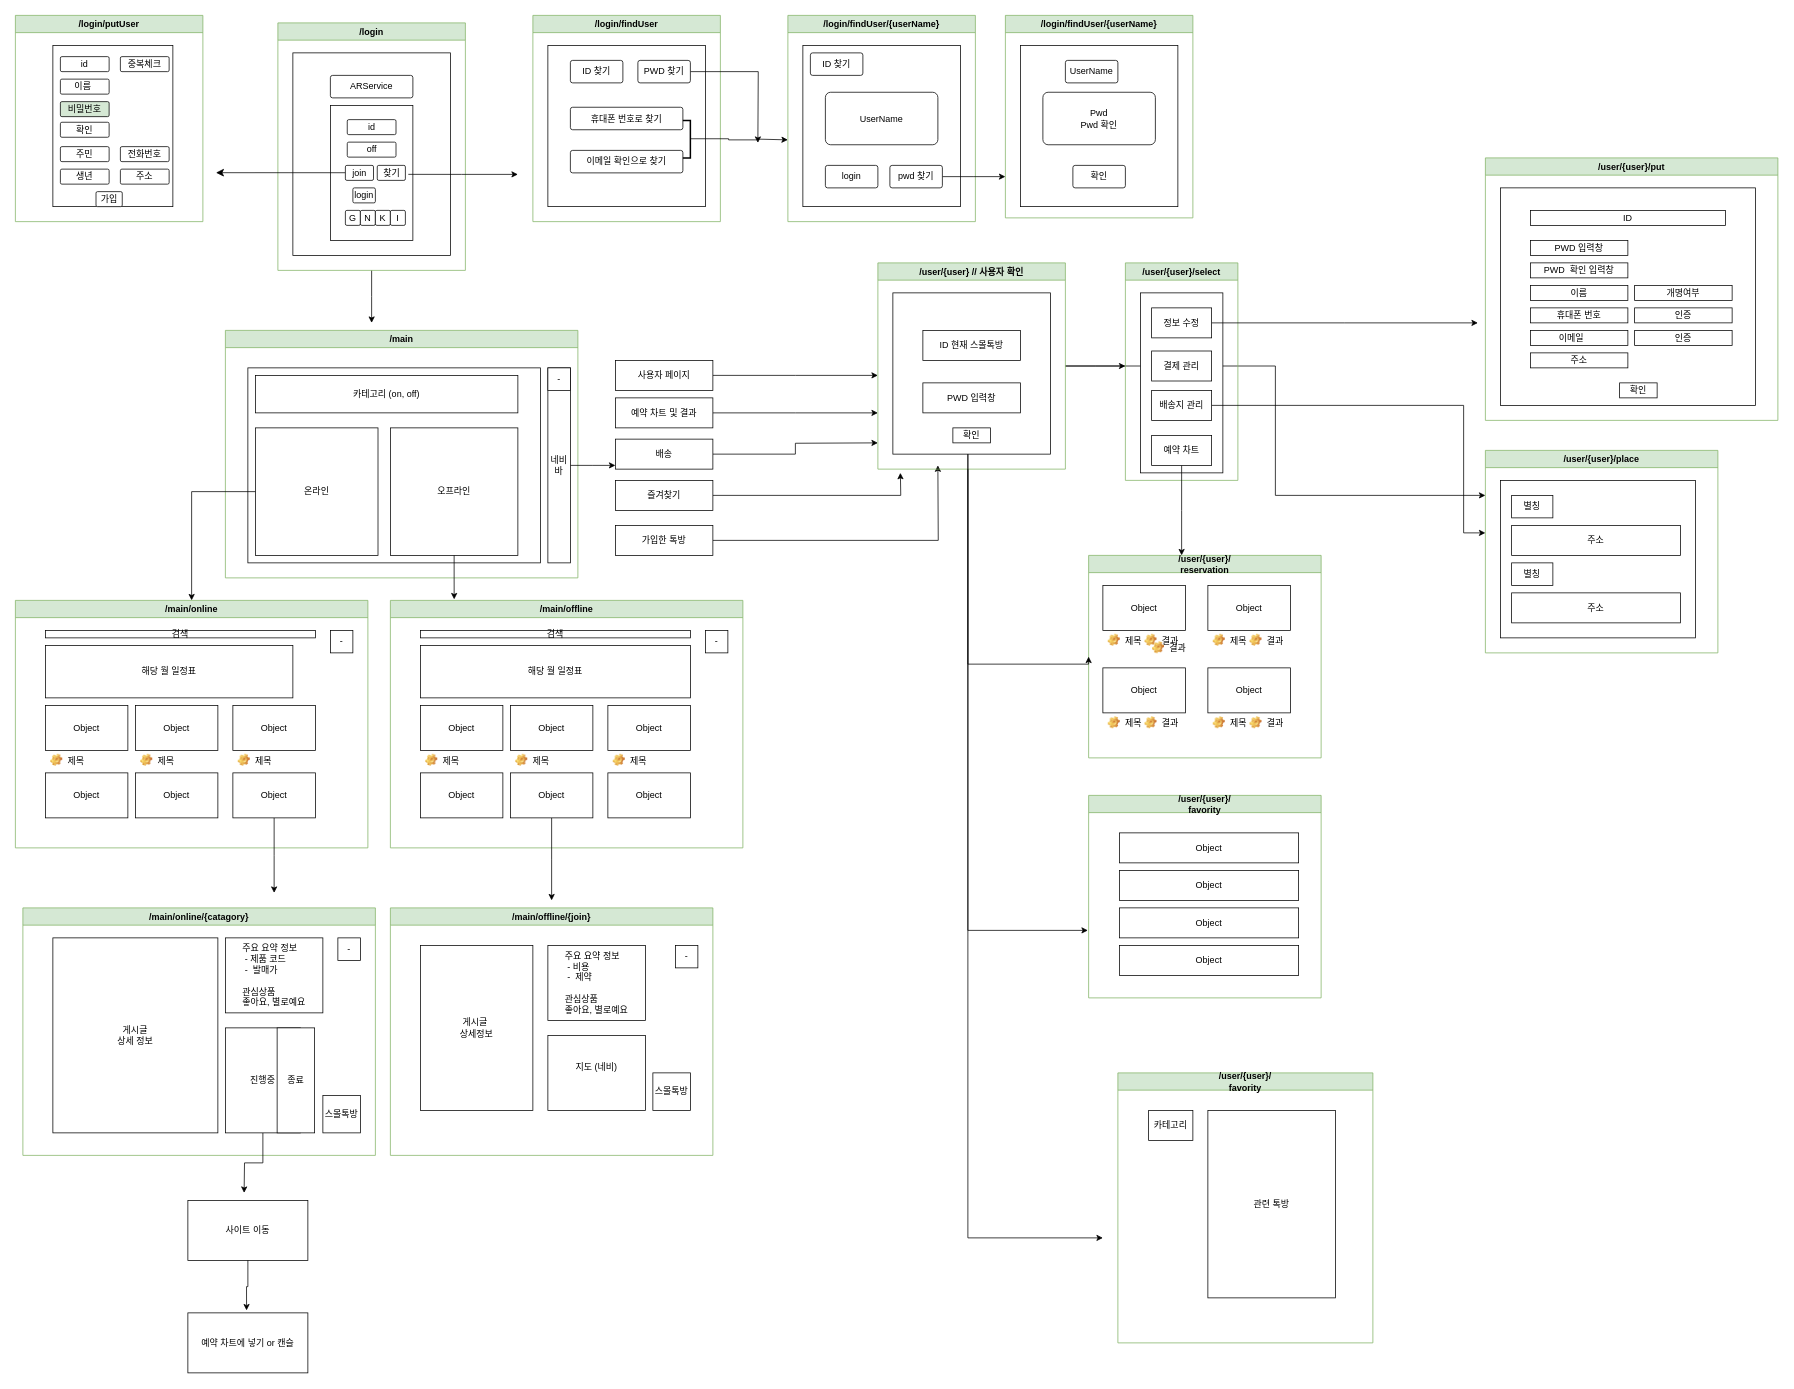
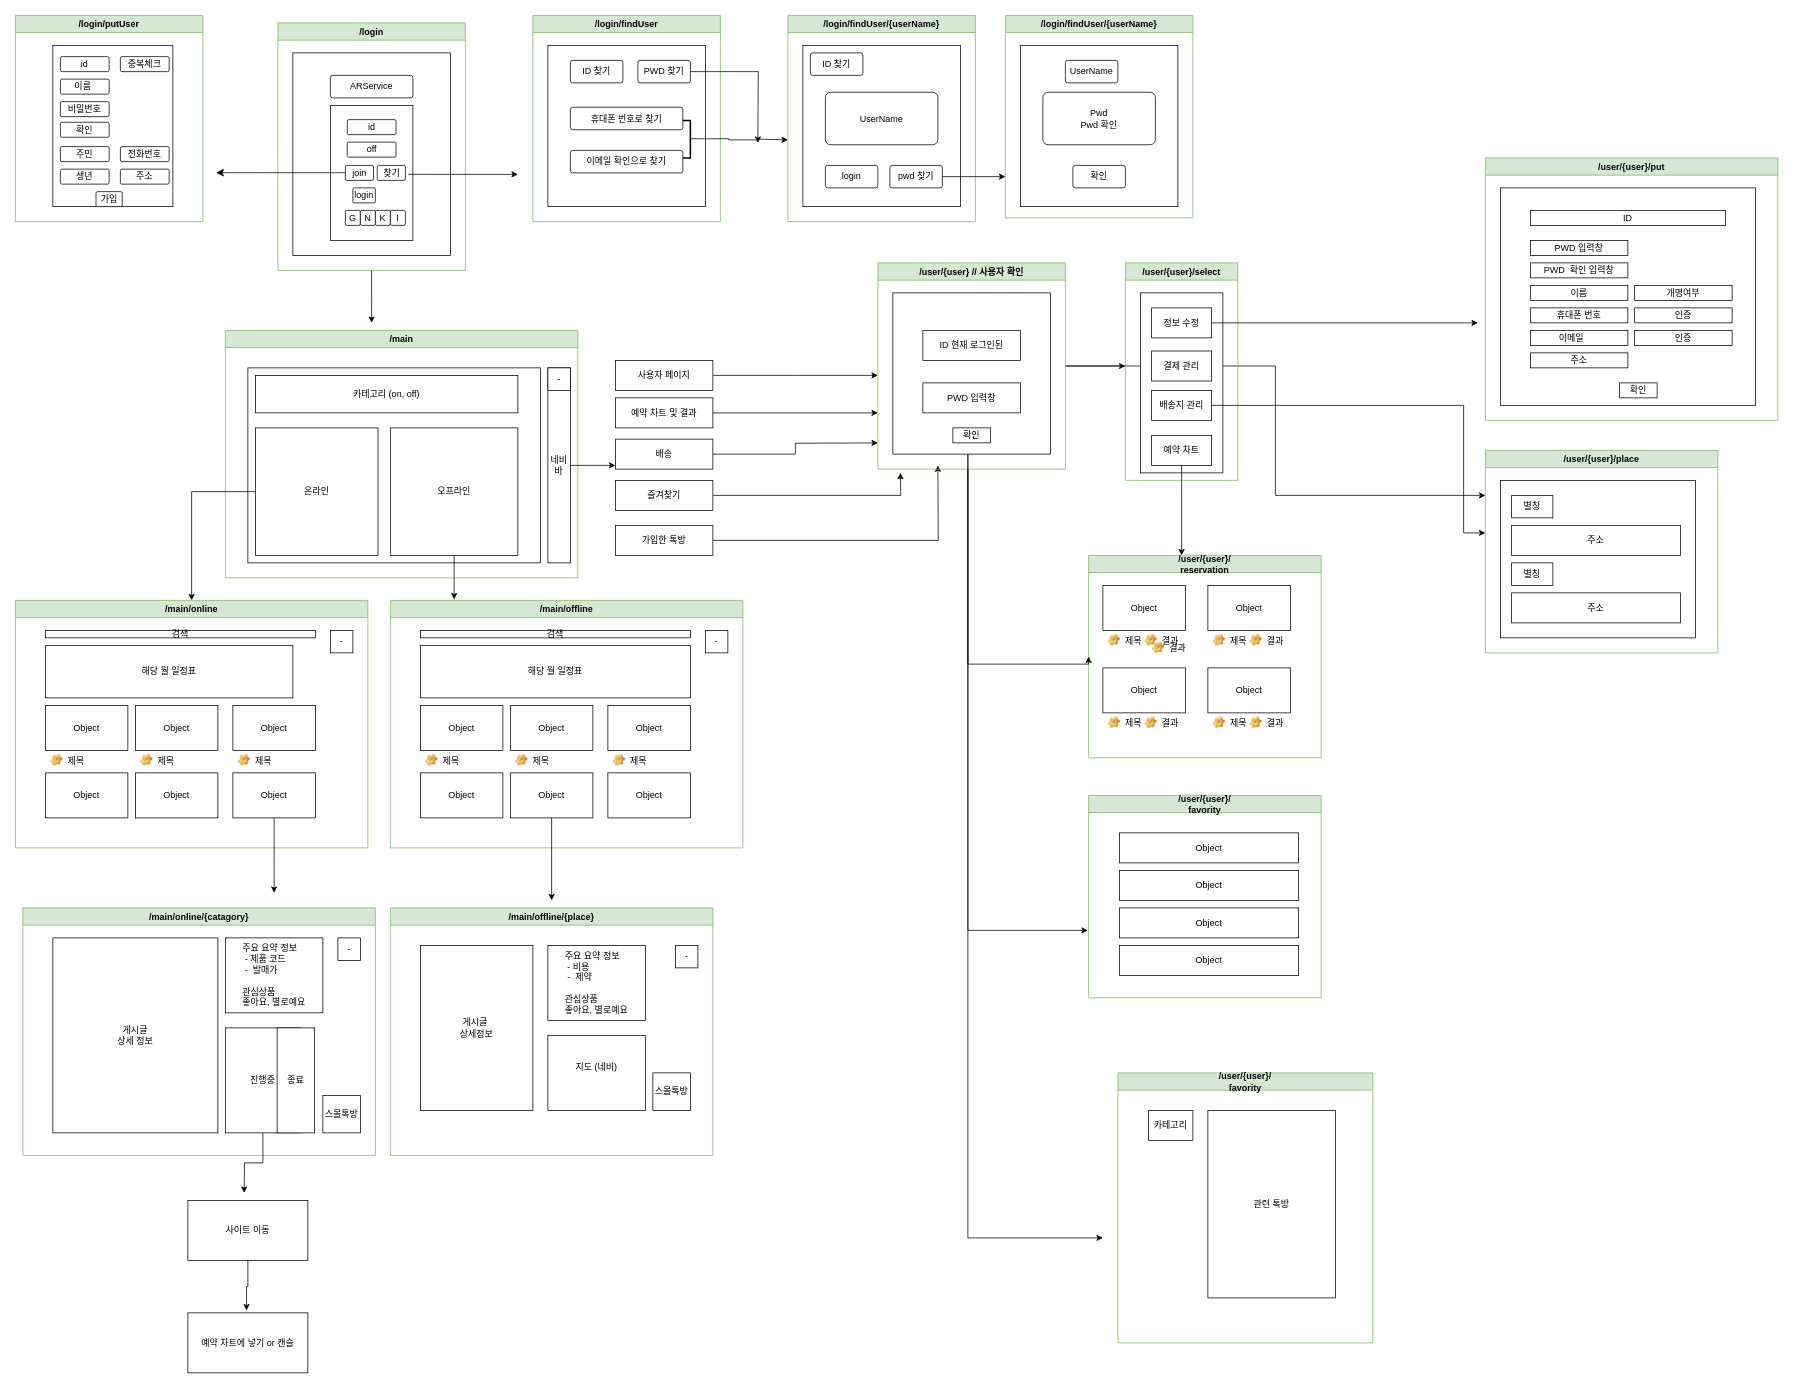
(85, 109) -> (85, 109)
(972, 345) -> (972, 345)
(552, 917) -> (552, 917)
